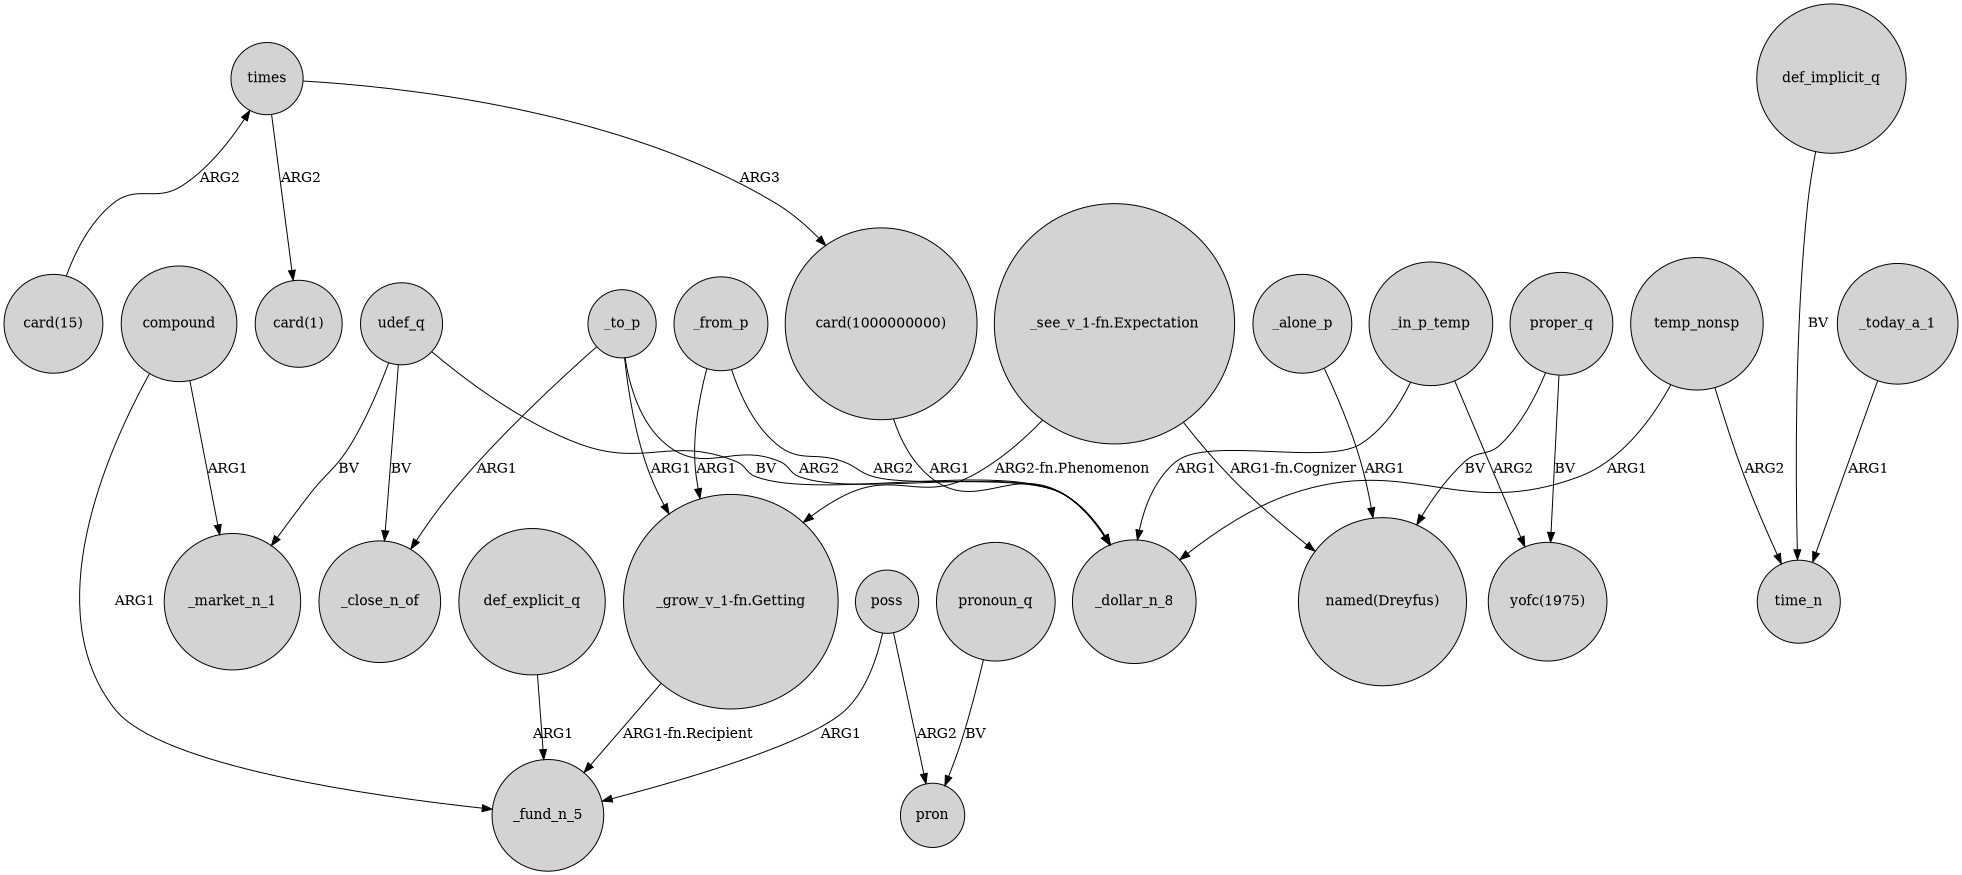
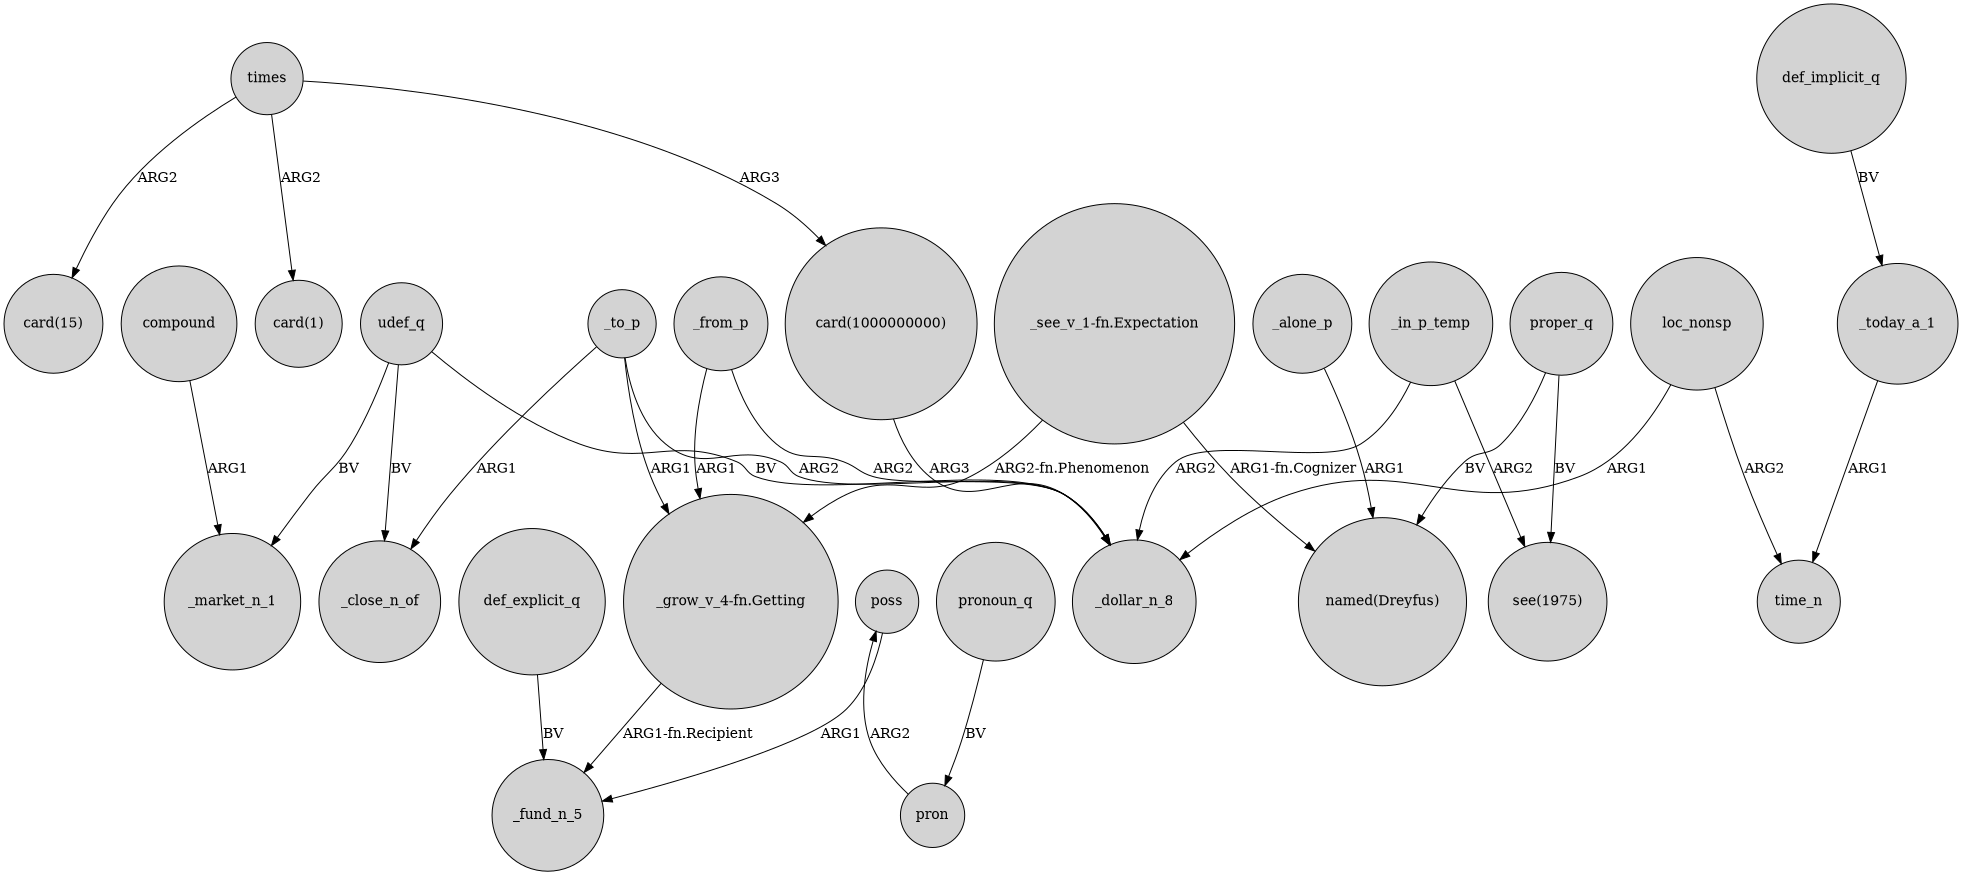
(149, 194) -> (142, 169)
(1697, 324) -> (1697, 324)
(1798, 350) -> (1865, 203)
(950, 469) -> (950, 469)
(1196, 469) -> (1196, 469)
(731, 602) -> (731, 602)
(1548, 602) -> (1548, 602)
(909, 703) -> (866, 724)
(126, 719) -> none
(553, 734) -> (553, 734)
